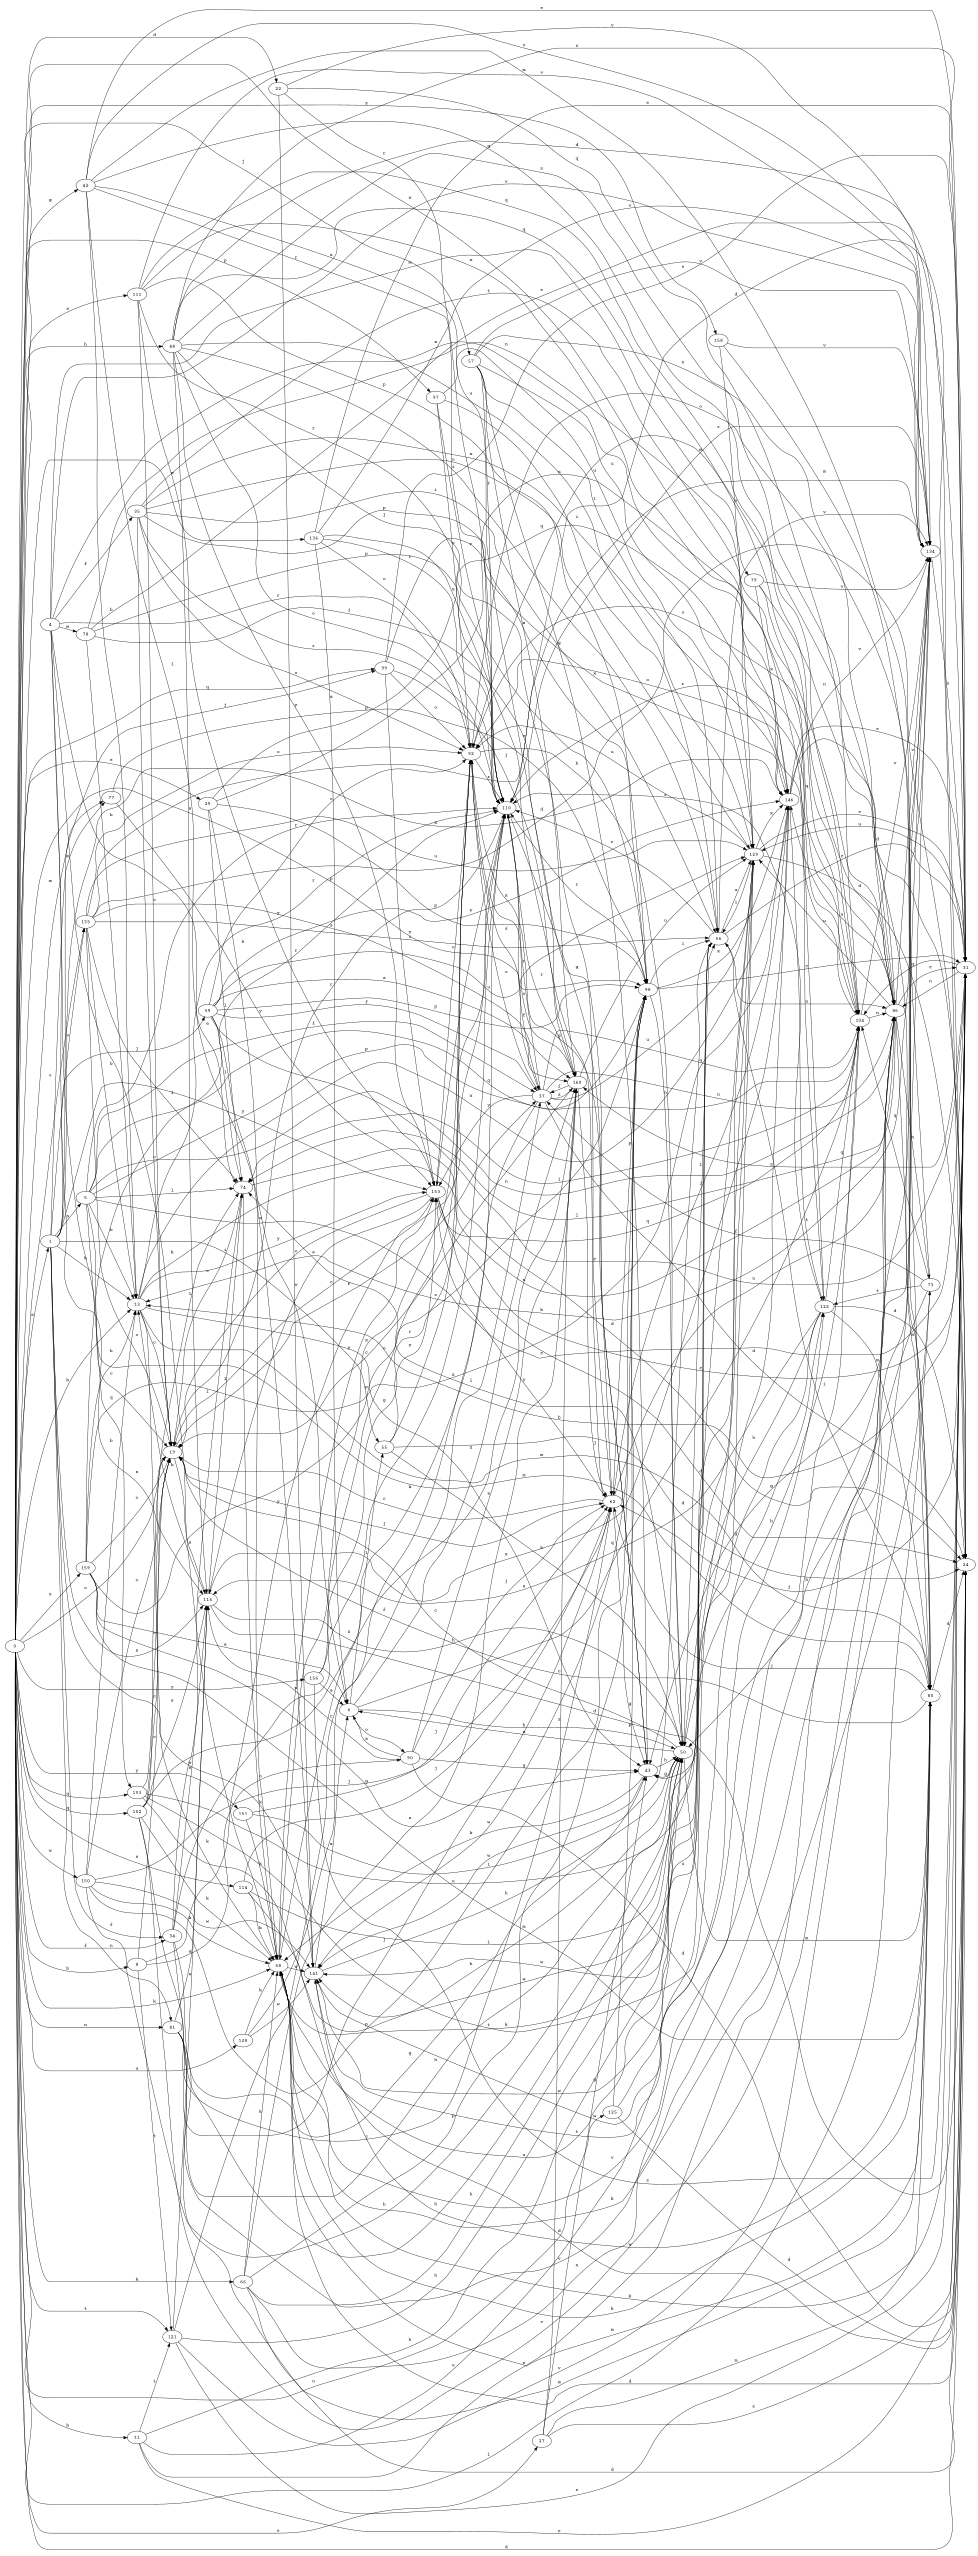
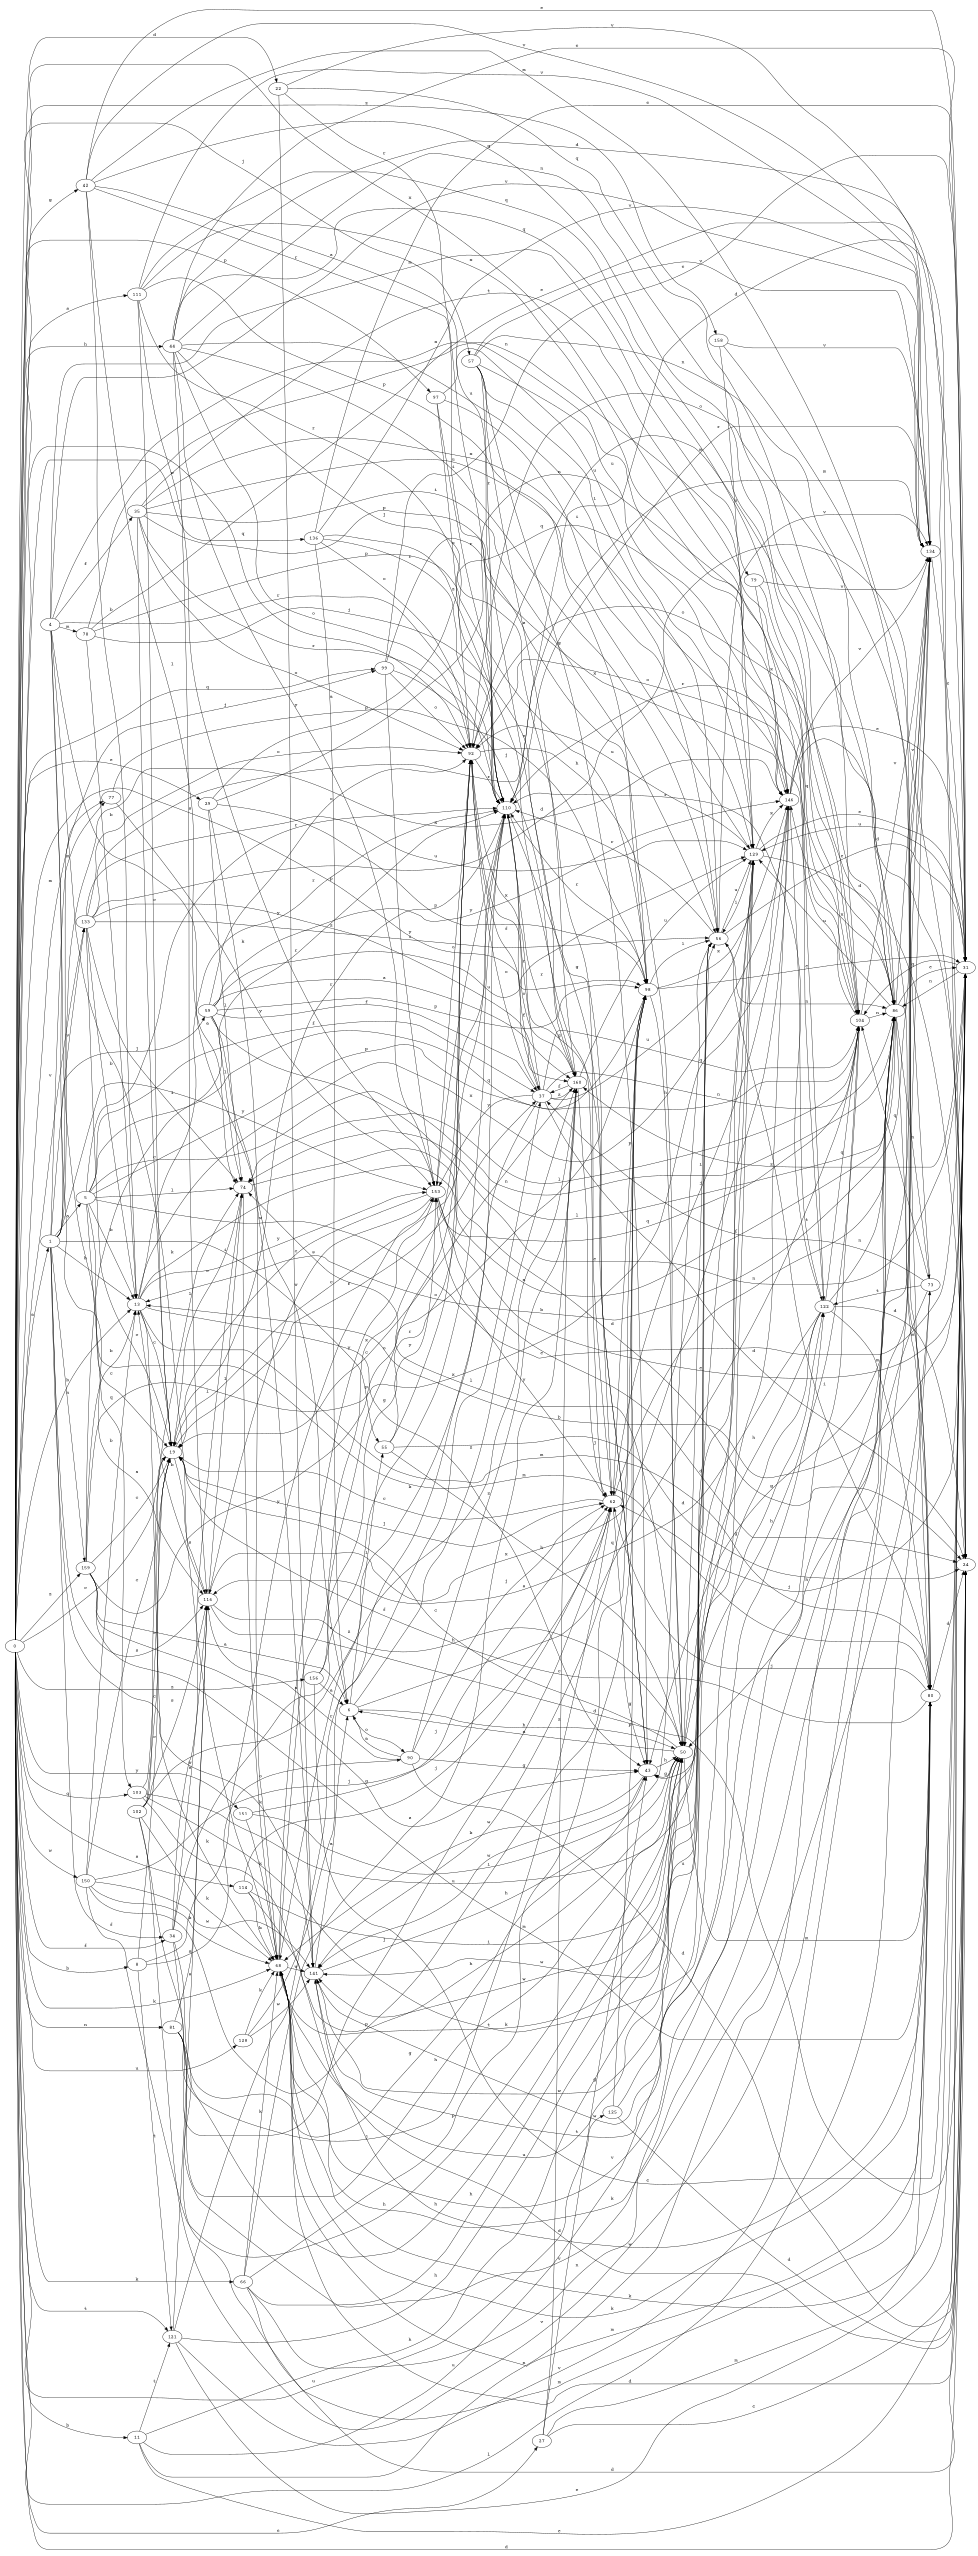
(852, 787) -> (880, 1205)
(62, 1656) -> (68, 1403)
(31, 1781) -> (31, 584)
